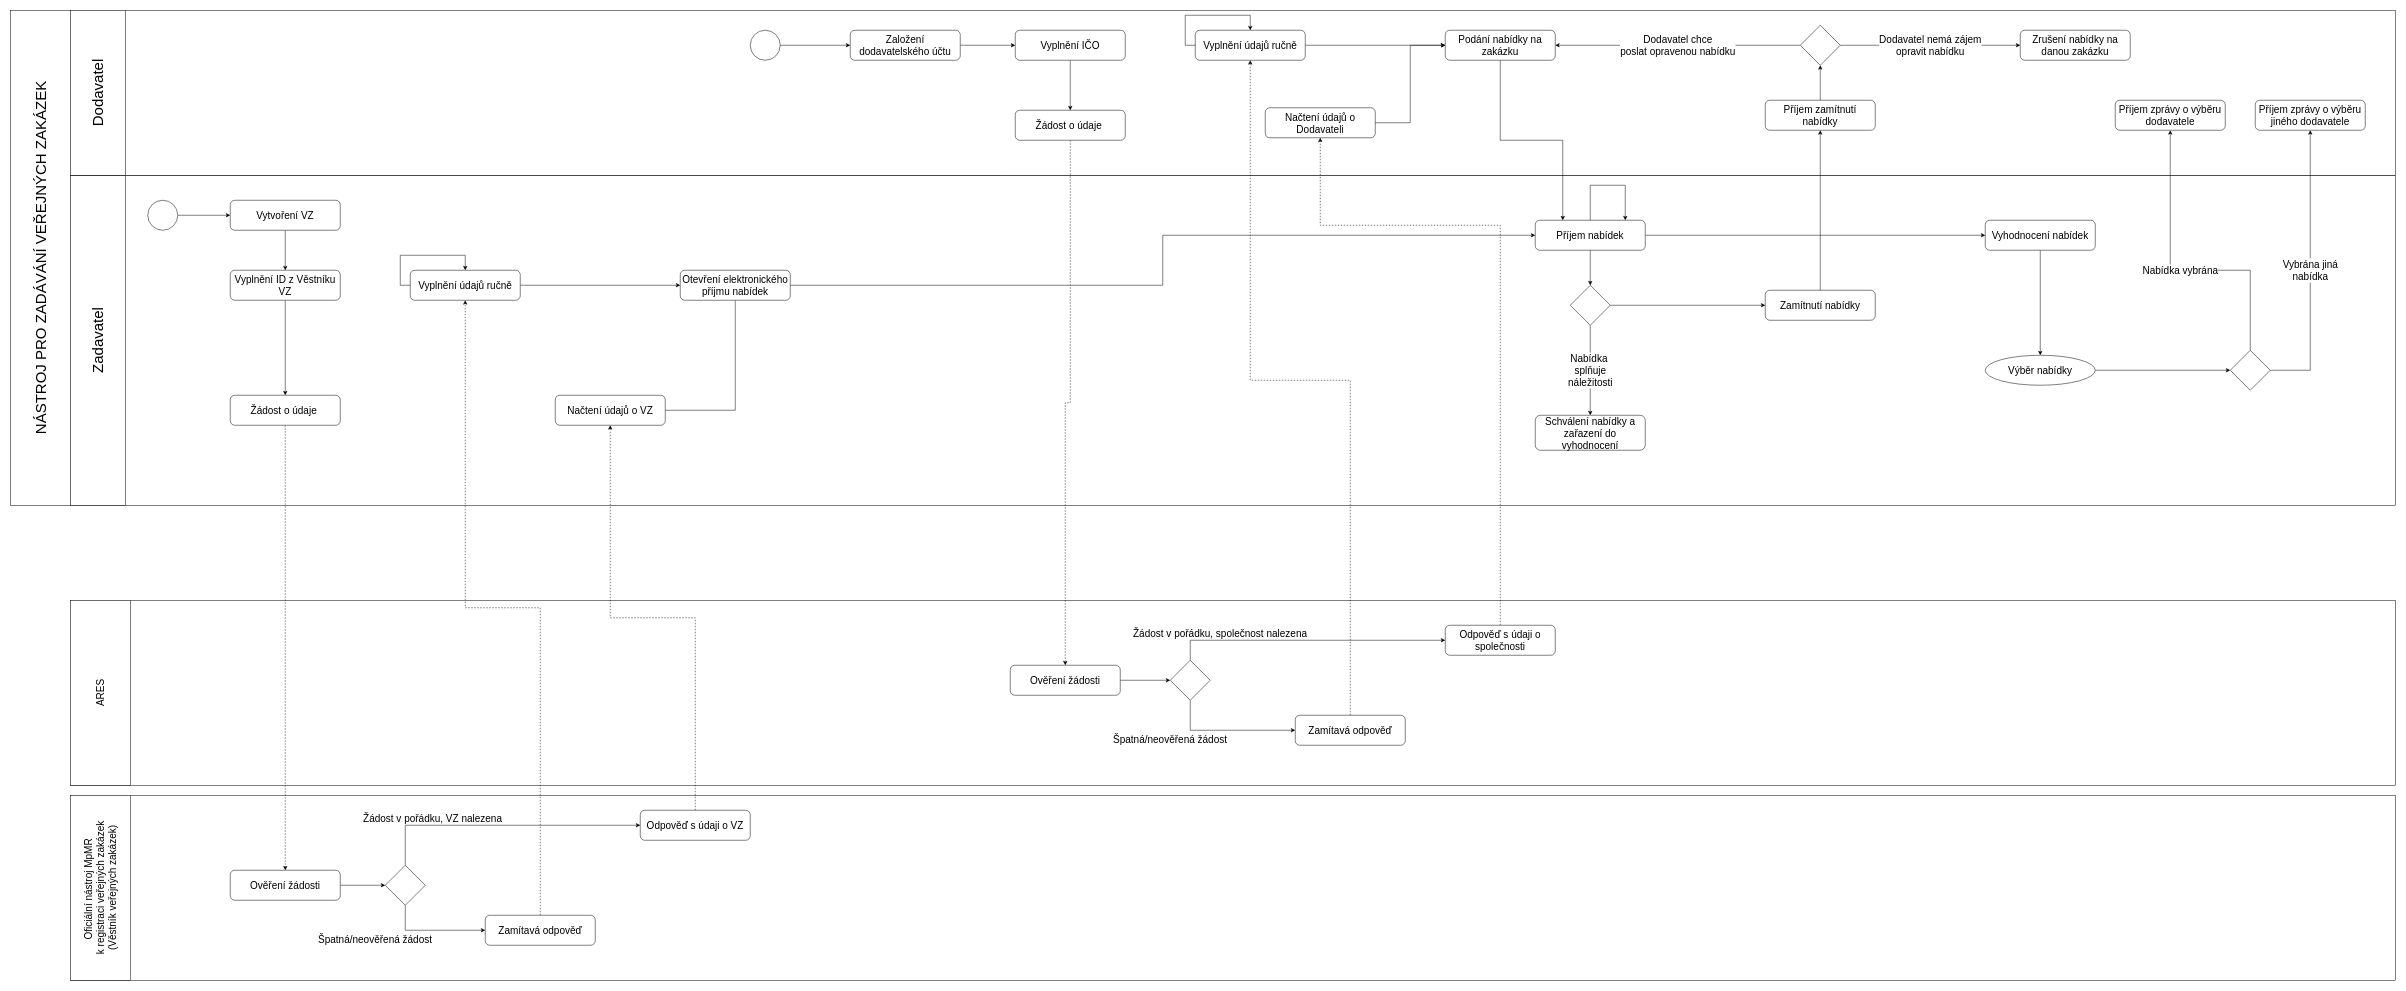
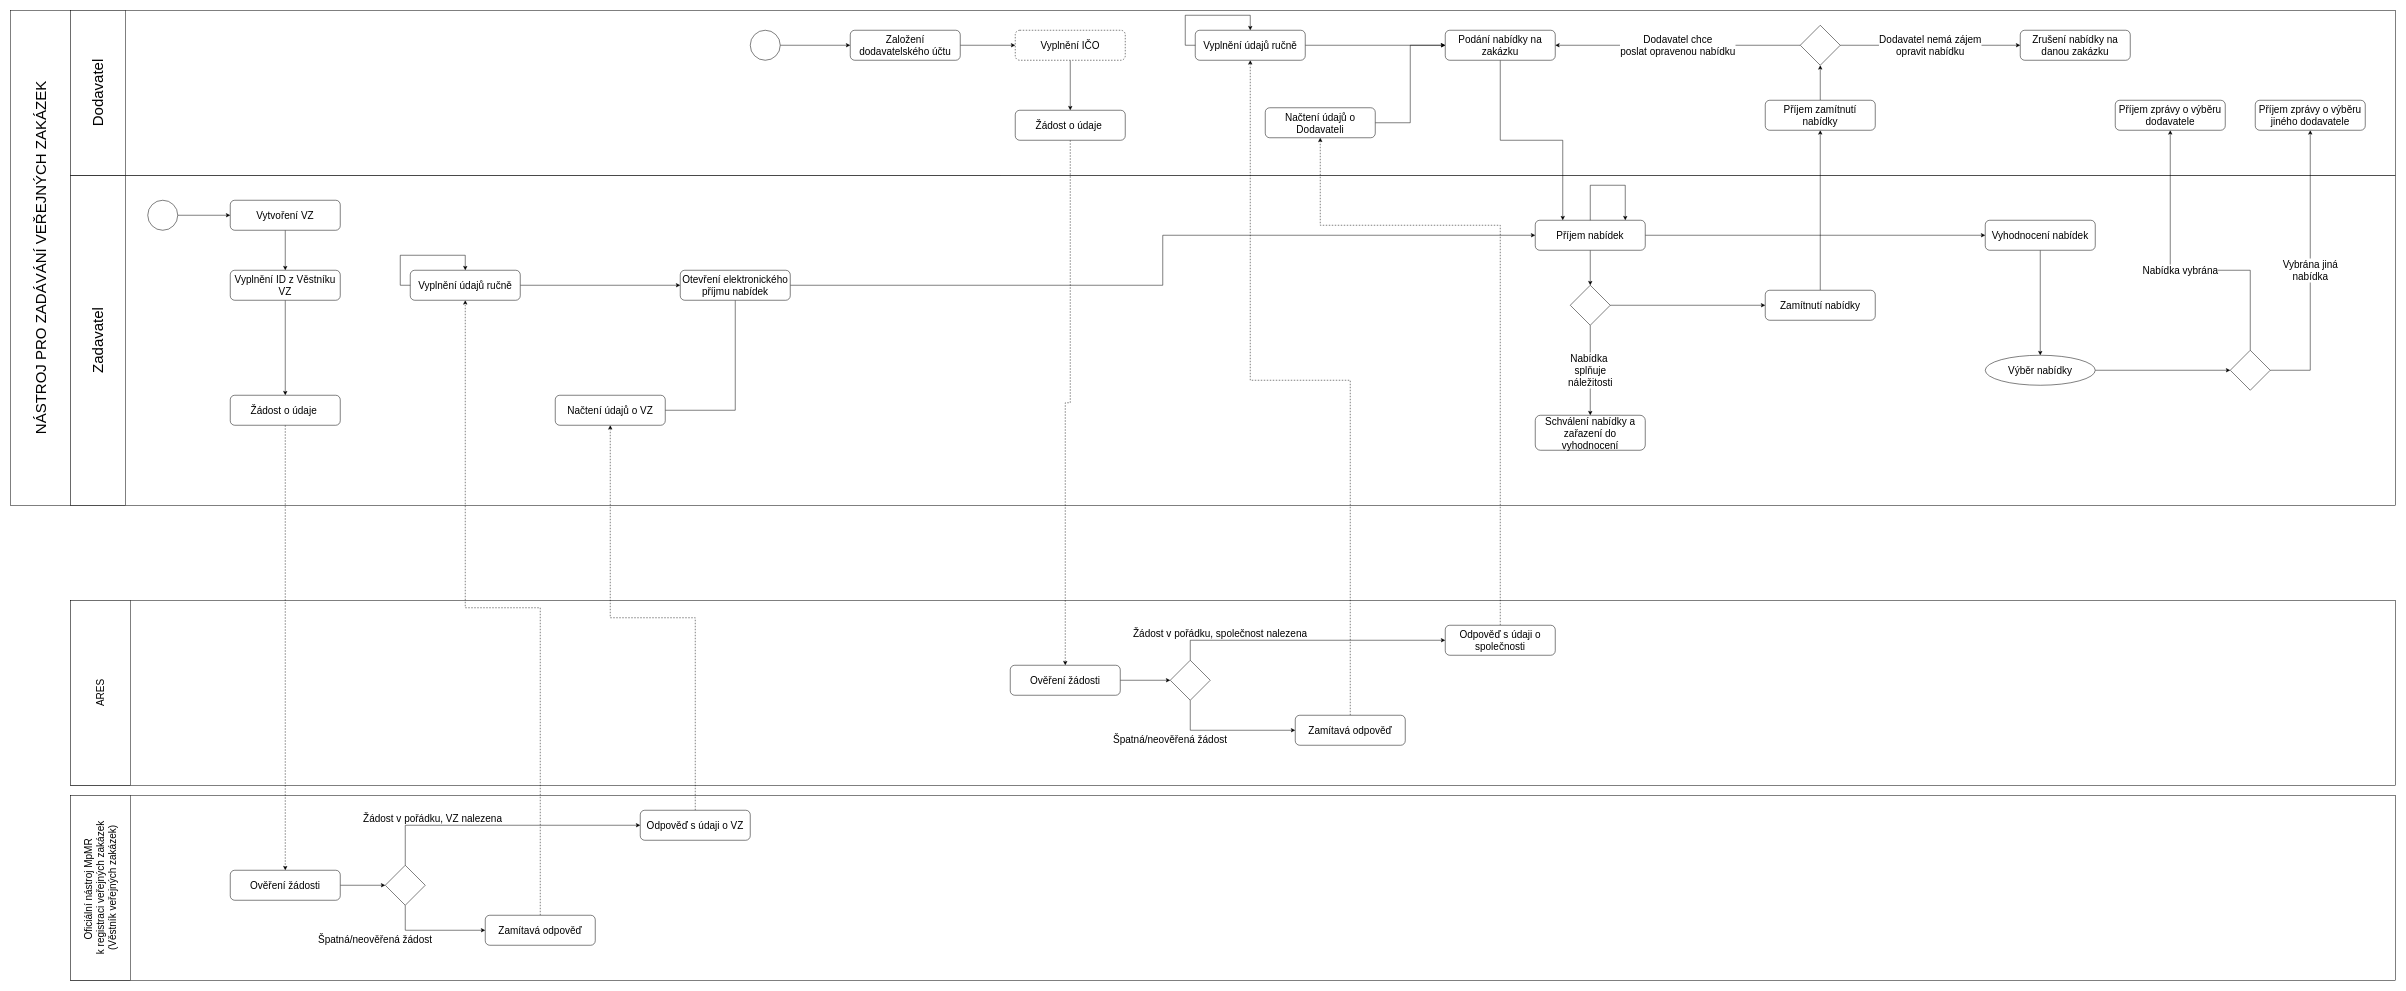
(1070, 45) -> (1070, 45)
